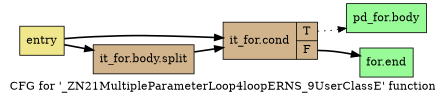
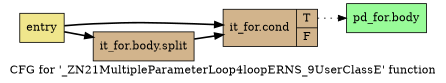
(387, 63) -> none
